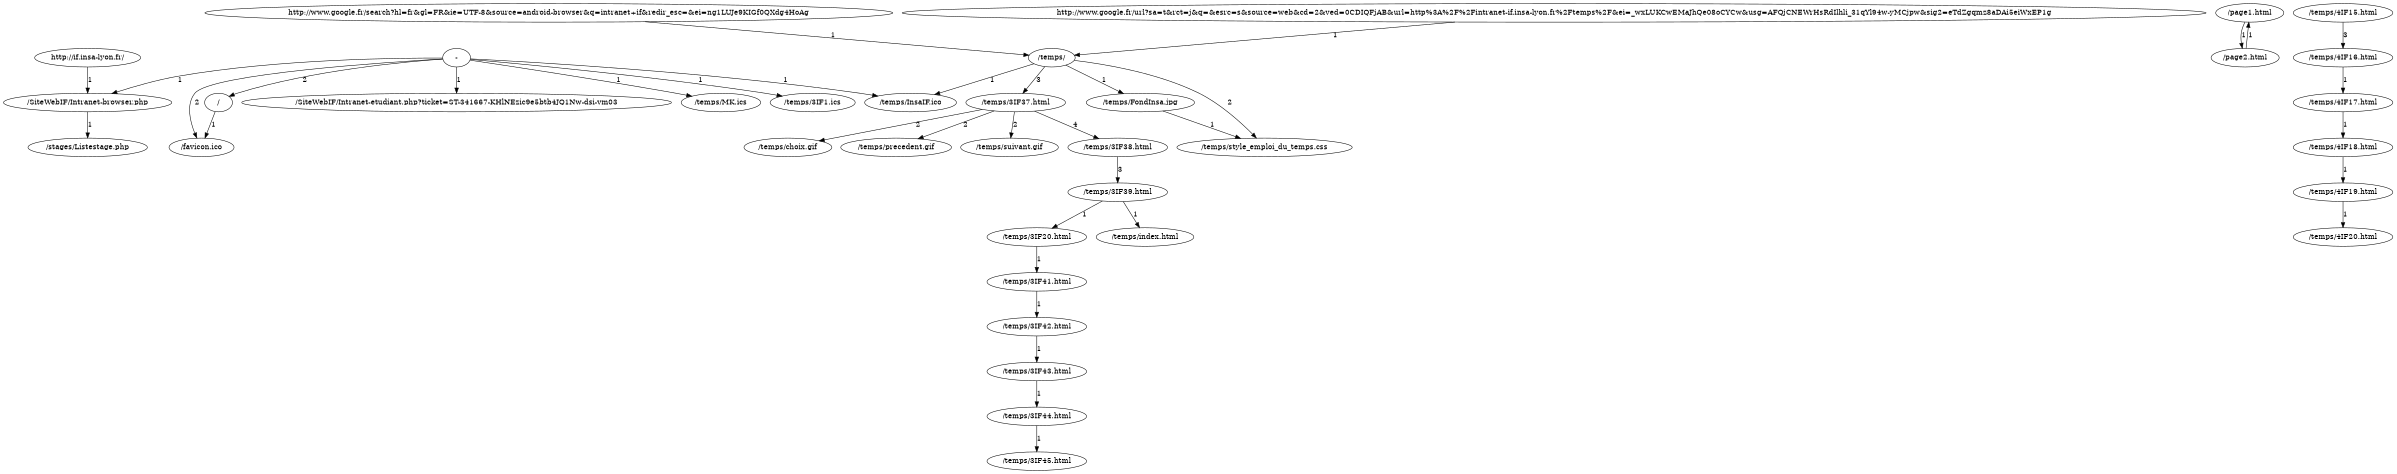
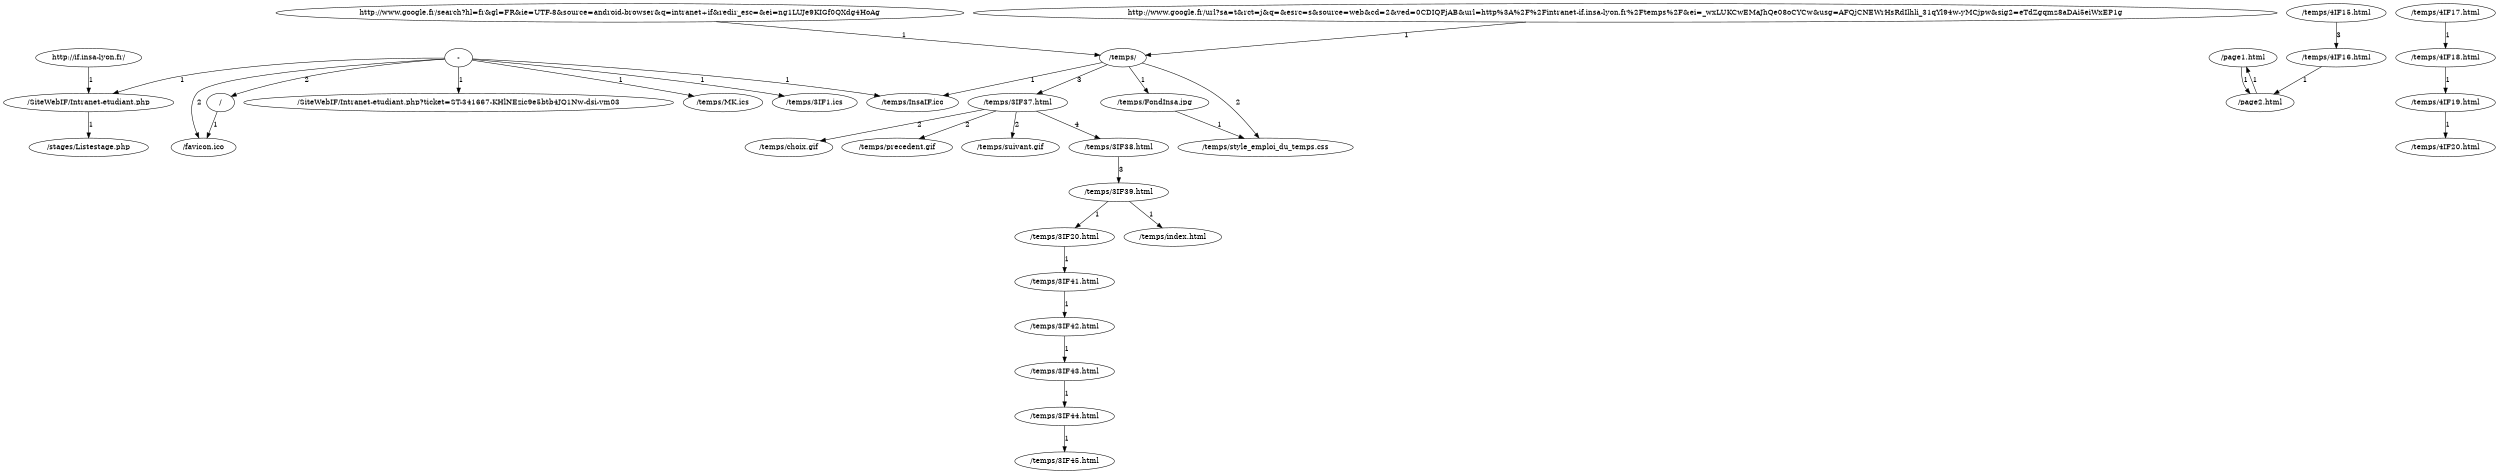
(2343, 78) -> (2300, 79)
(88, 103) -> (89, 103)
